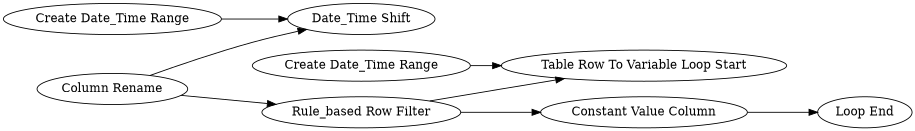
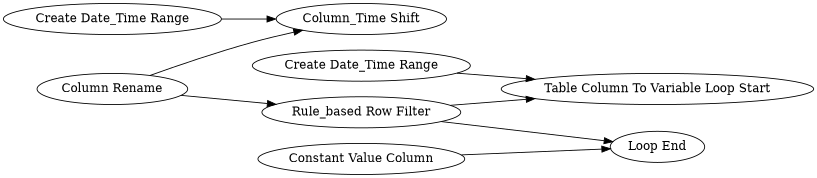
(361, 19) -> (361, 19)
(644, 66) -> (657, 89)
(496, 112) -> (523, 131)
